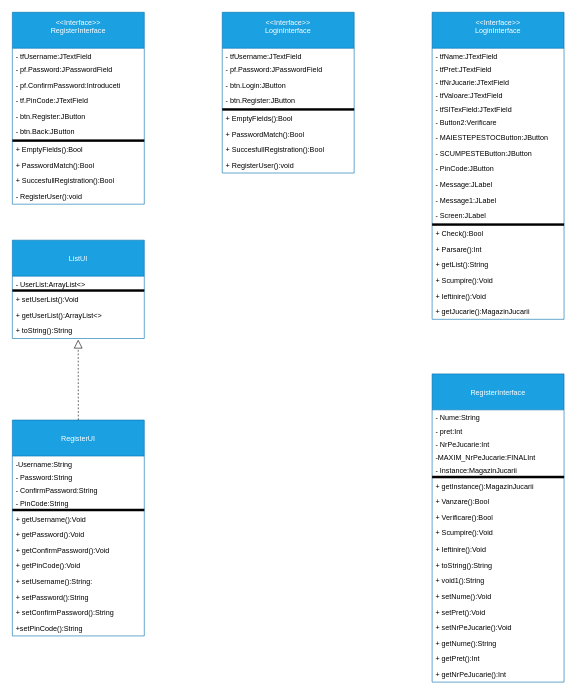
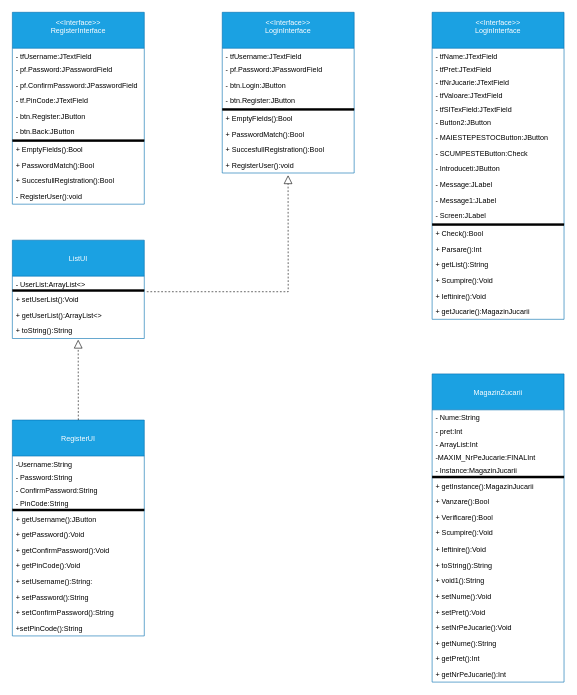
(75, 85) -> (81, 85)
(472, 122) -> (468, 122)
(484, 154) -> (480, 154)
(467, 169) -> (475, 169)
none -> (271, 292)
(498, 392) -> (498, 392)
(467, 445) -> (463, 445)
(53, 520) -> (60, 520)
